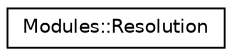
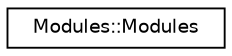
(116, 28) -> (116, 28)
